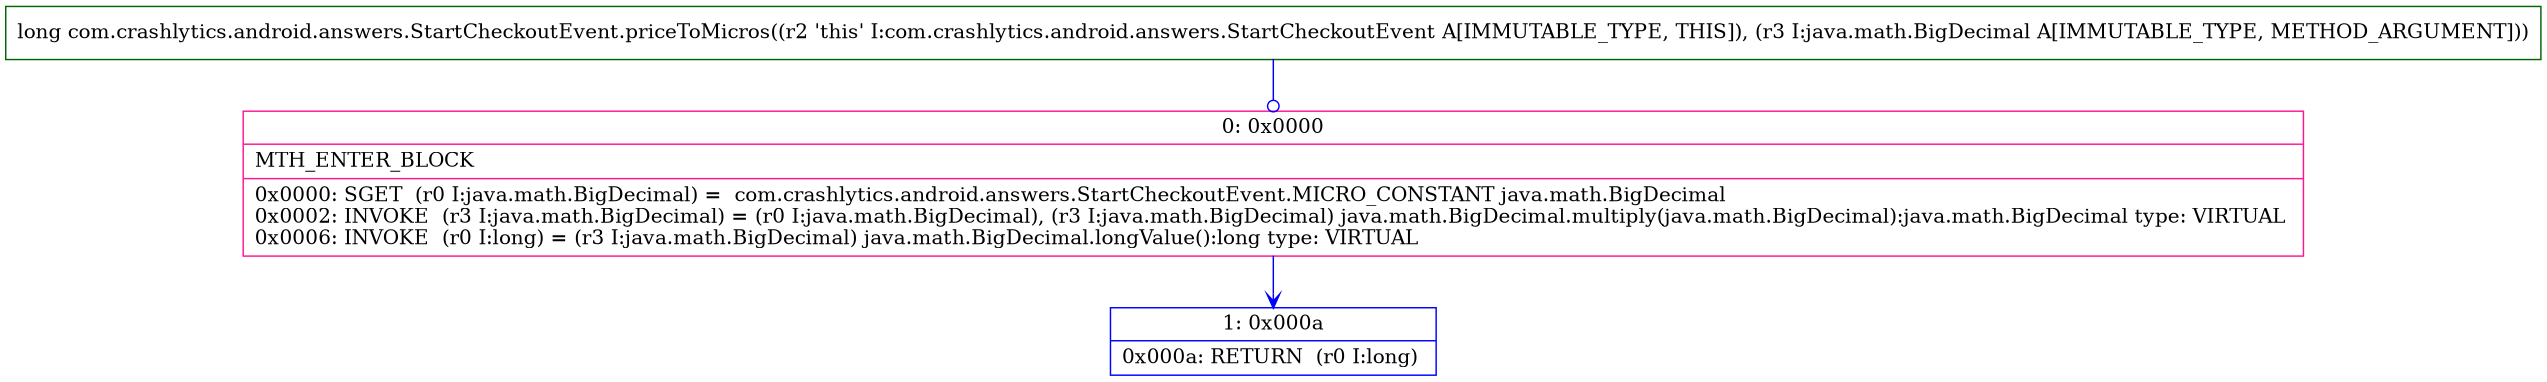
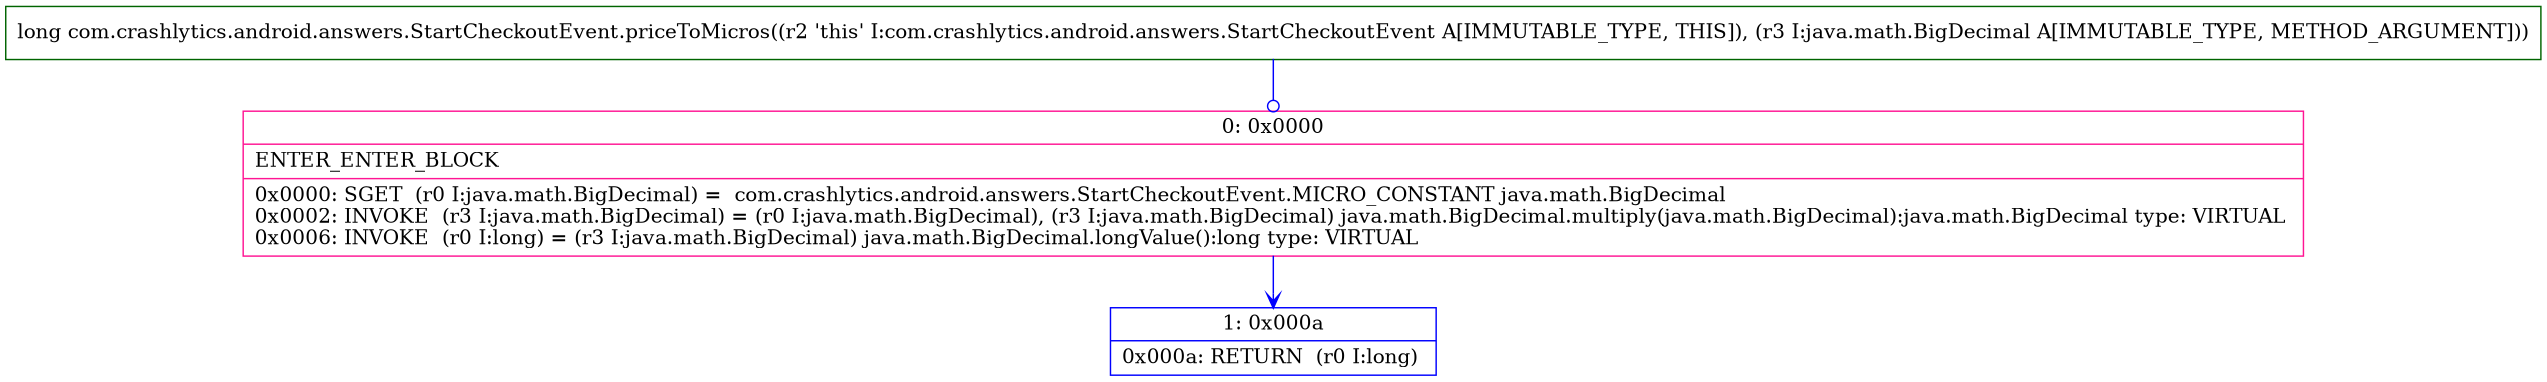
(365, 161) -> (377, 161)
